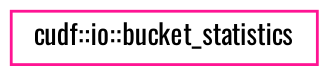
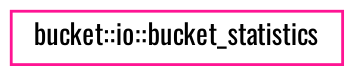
(164, 38) -> (177, 38)
